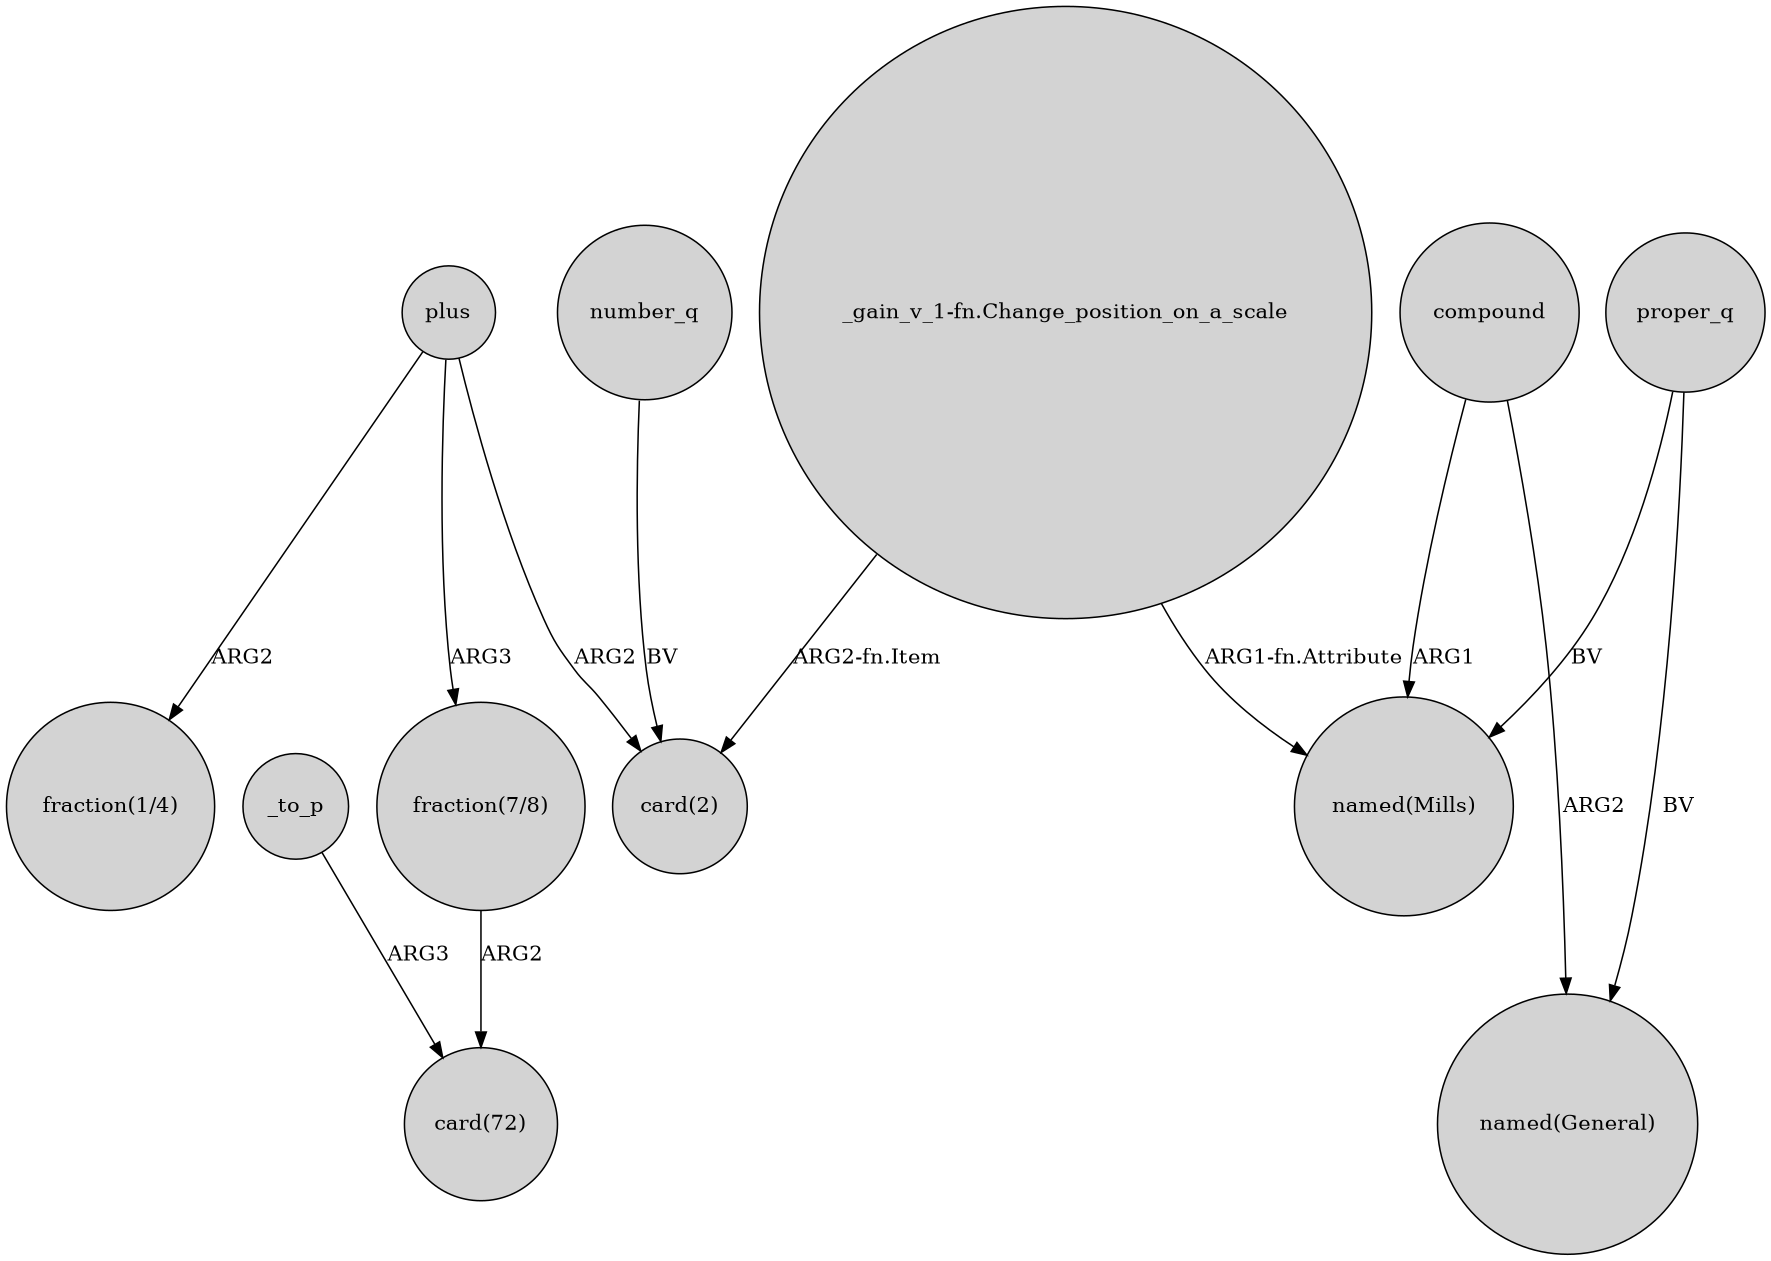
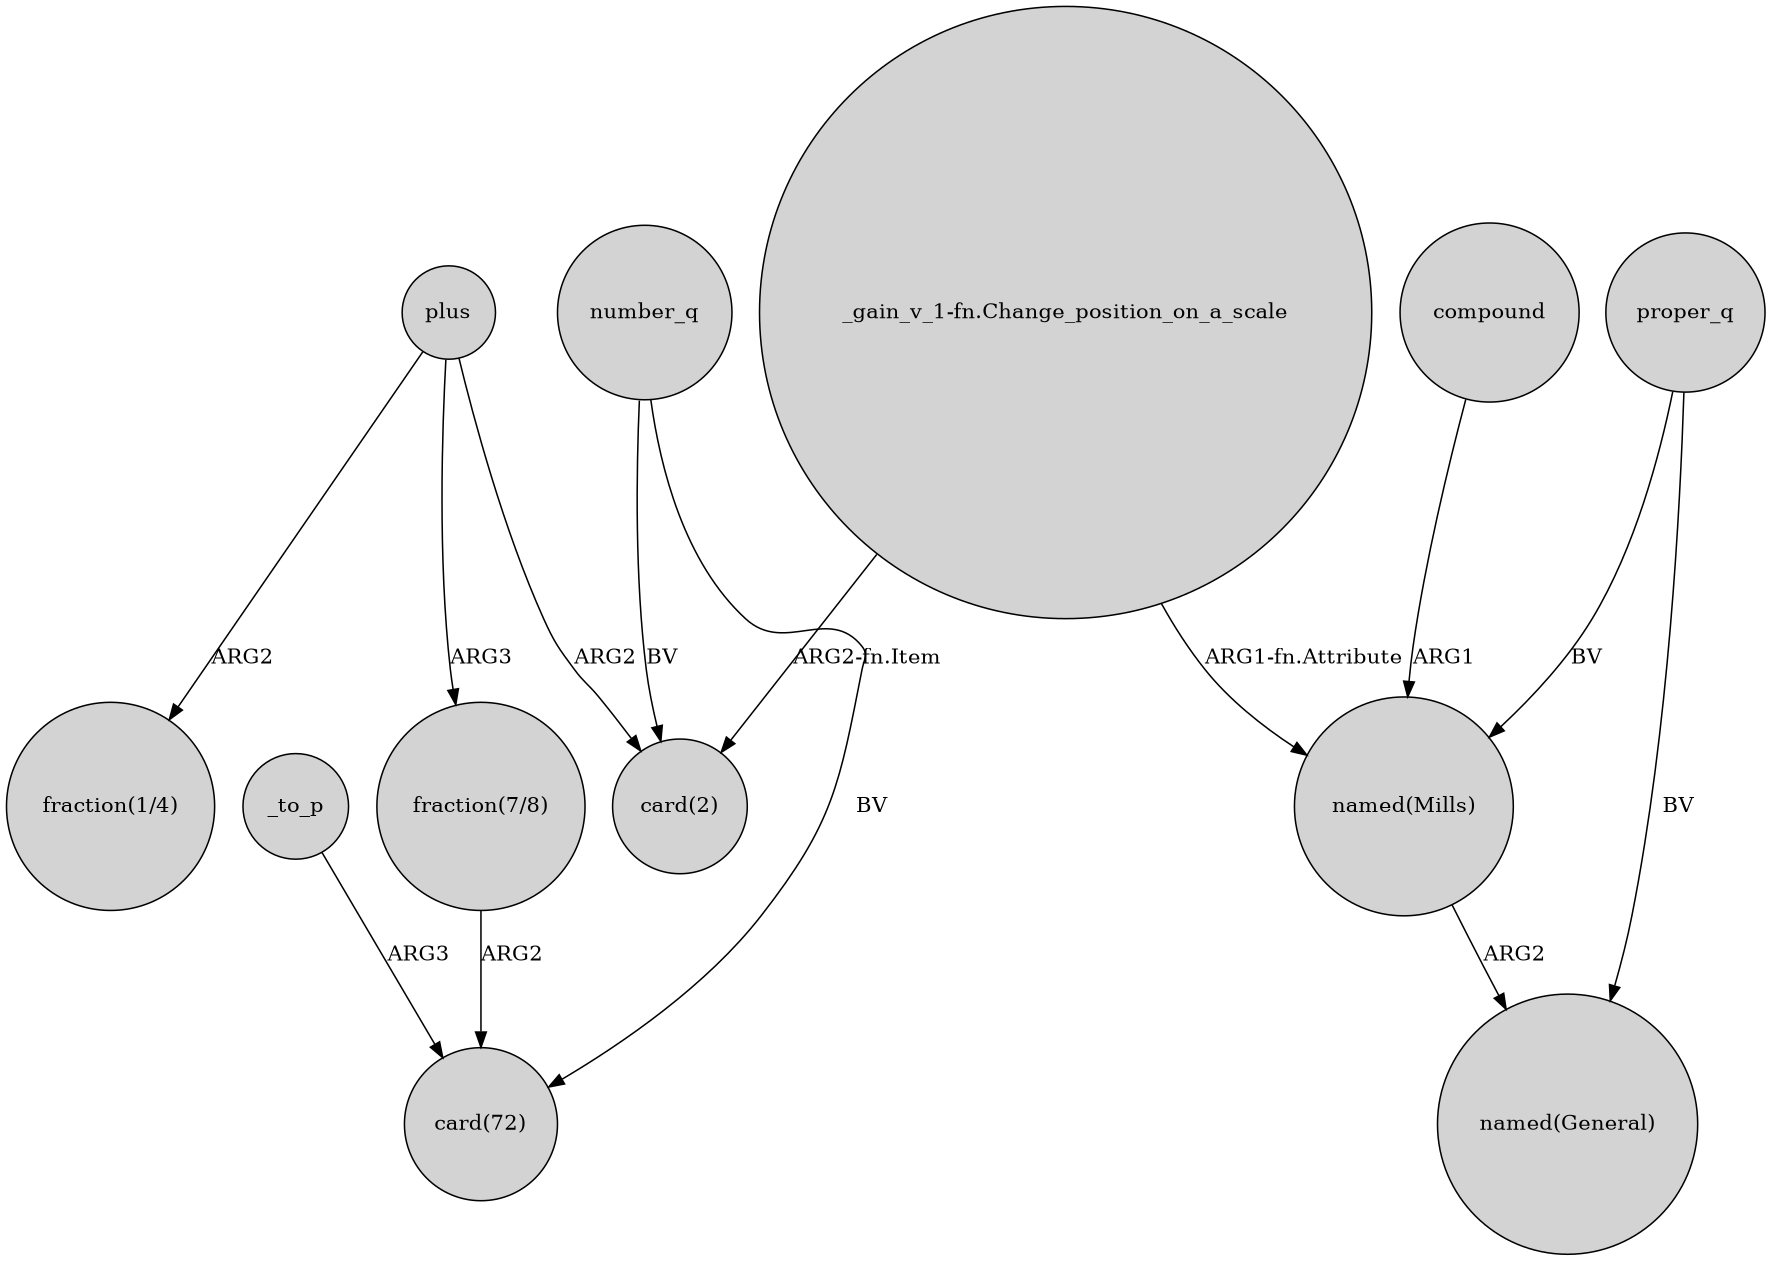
(1551, 702) -> (1475, 950)
none -> (849, 736)
